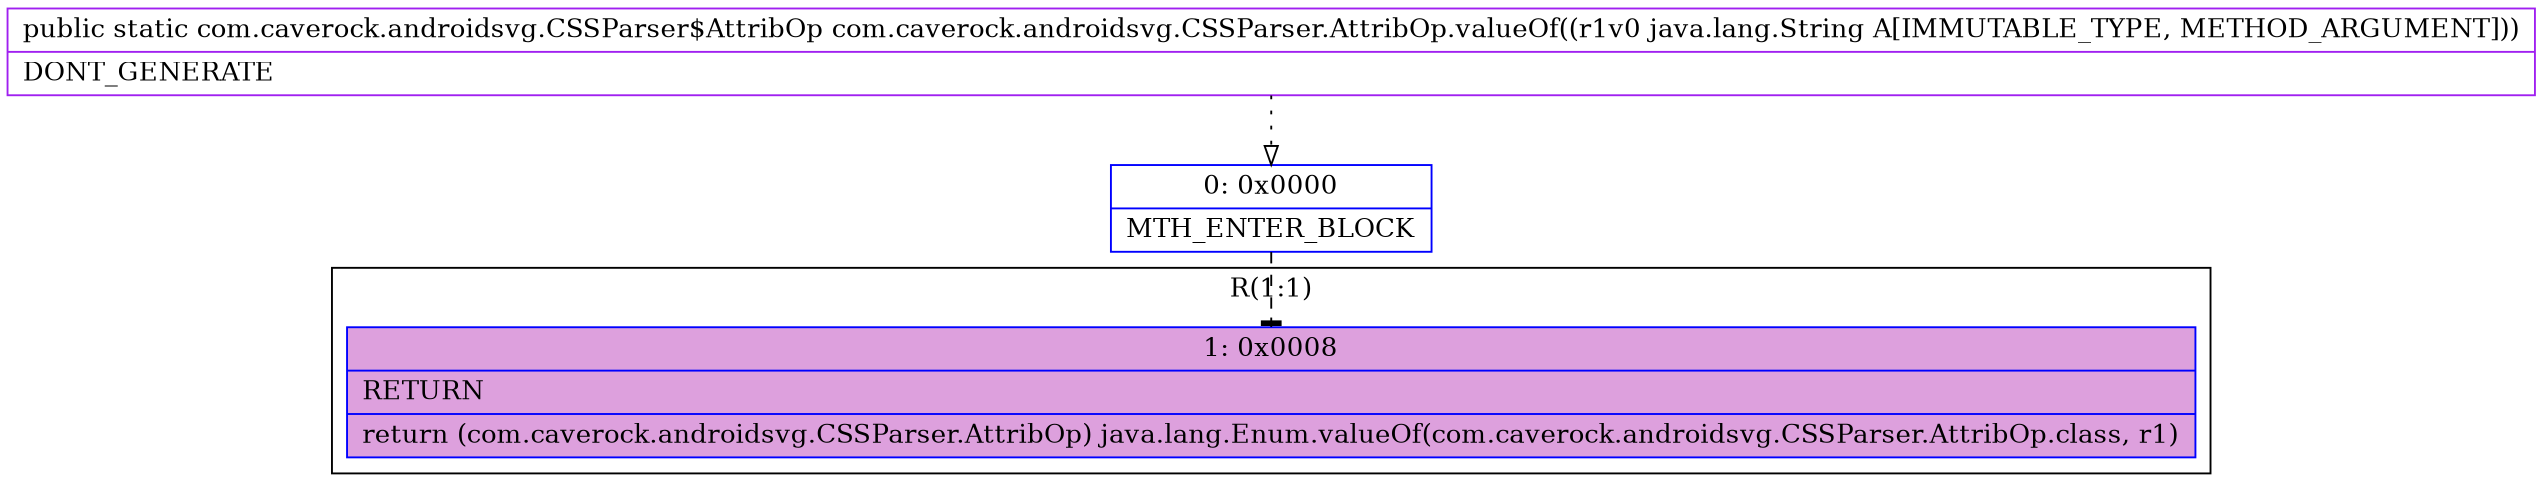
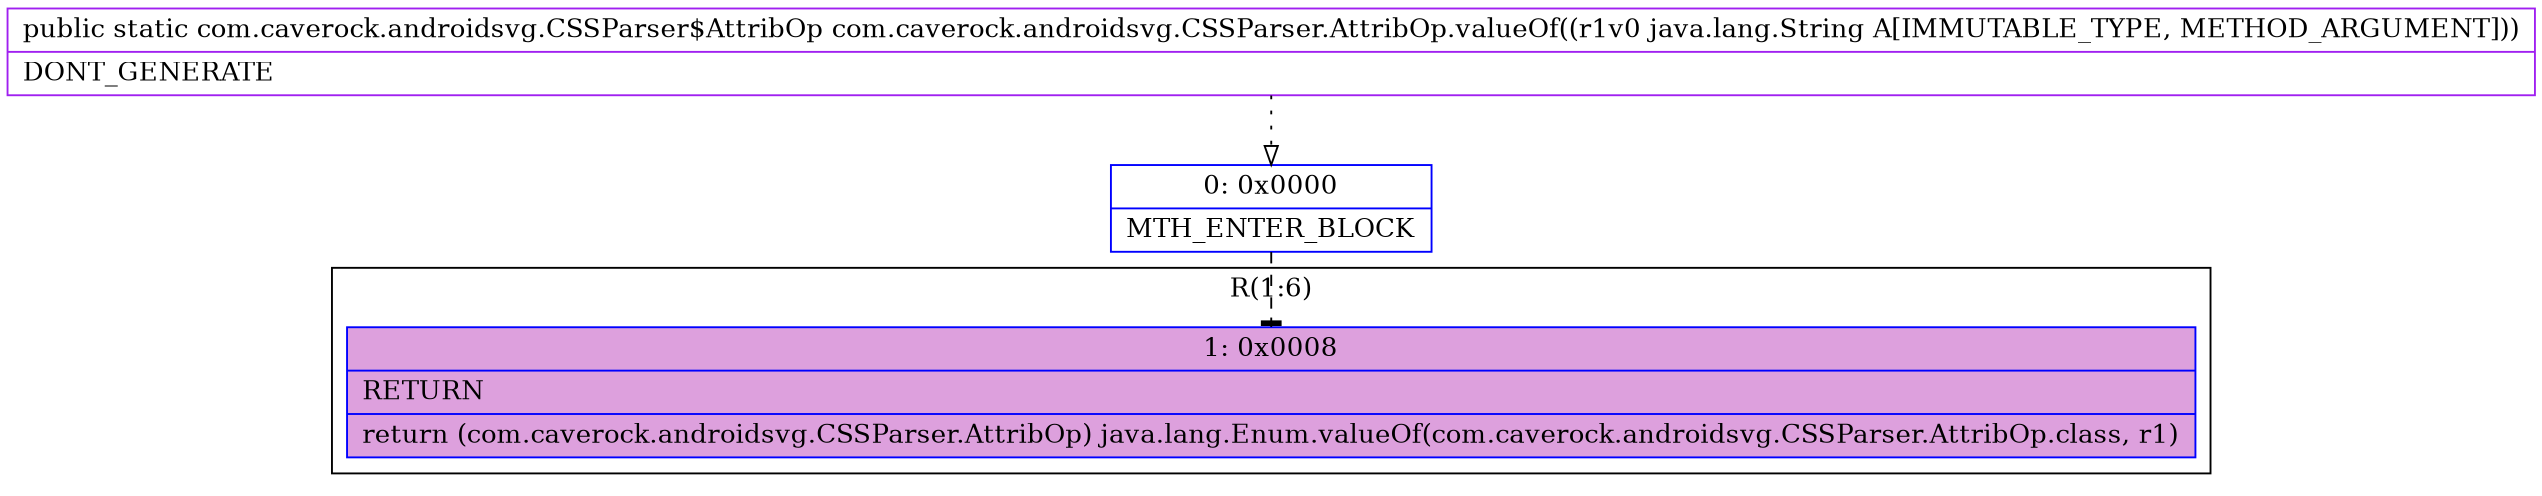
(1271, 290) -> (1271, 290)
